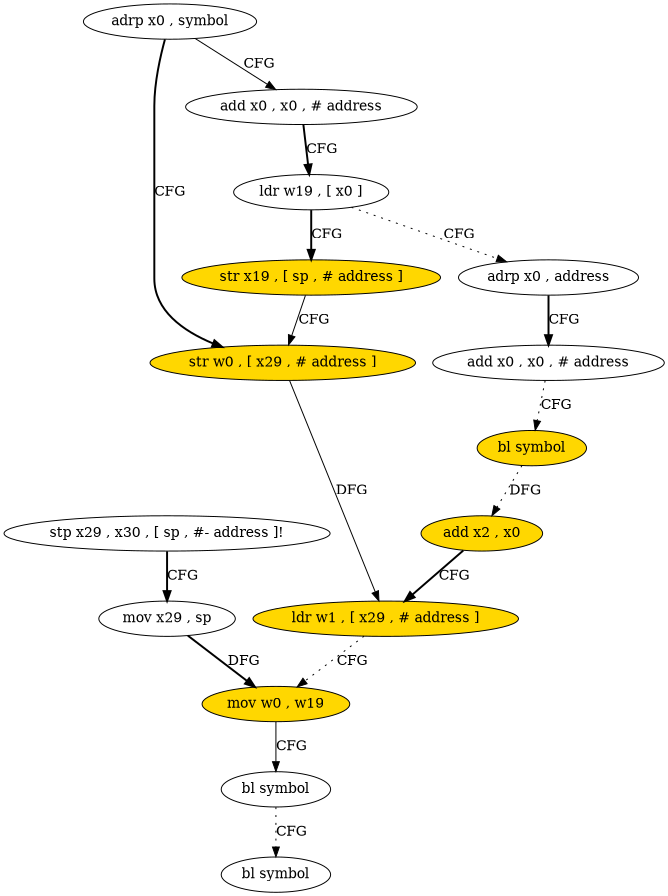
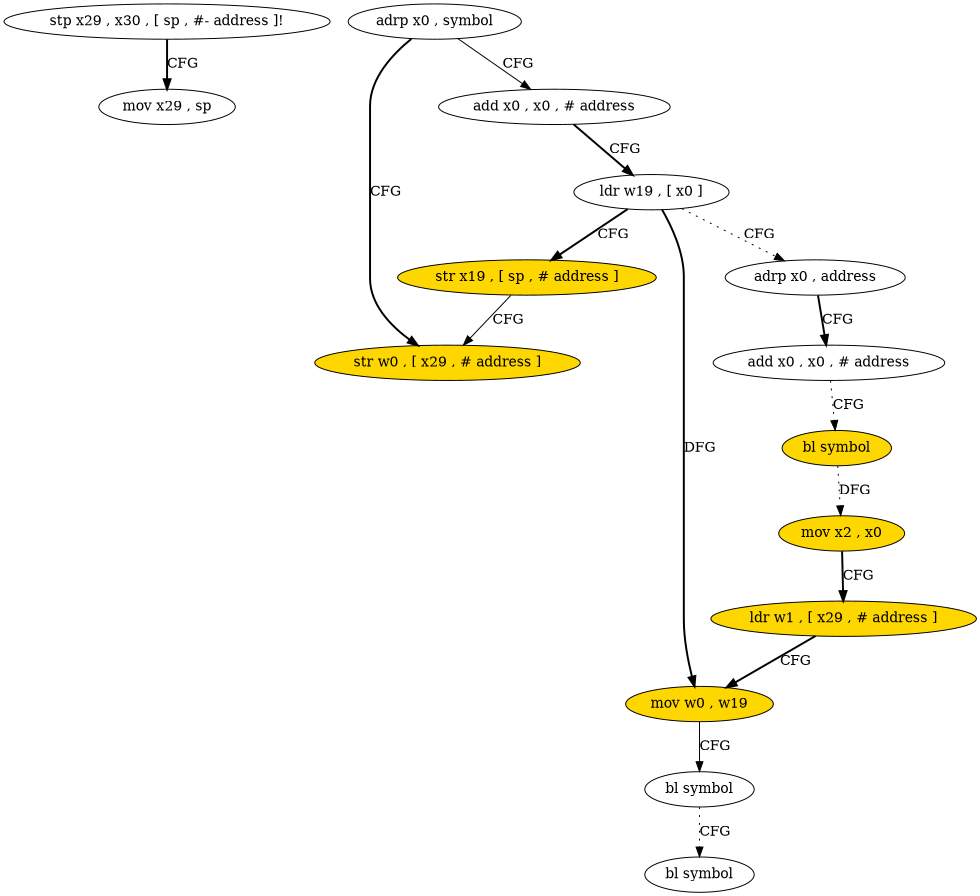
(332, 486) -> none
(482, 533) -> (842, 533)
(217, 658) -> (684, 441)
(335, 659) -> (775, 659)
